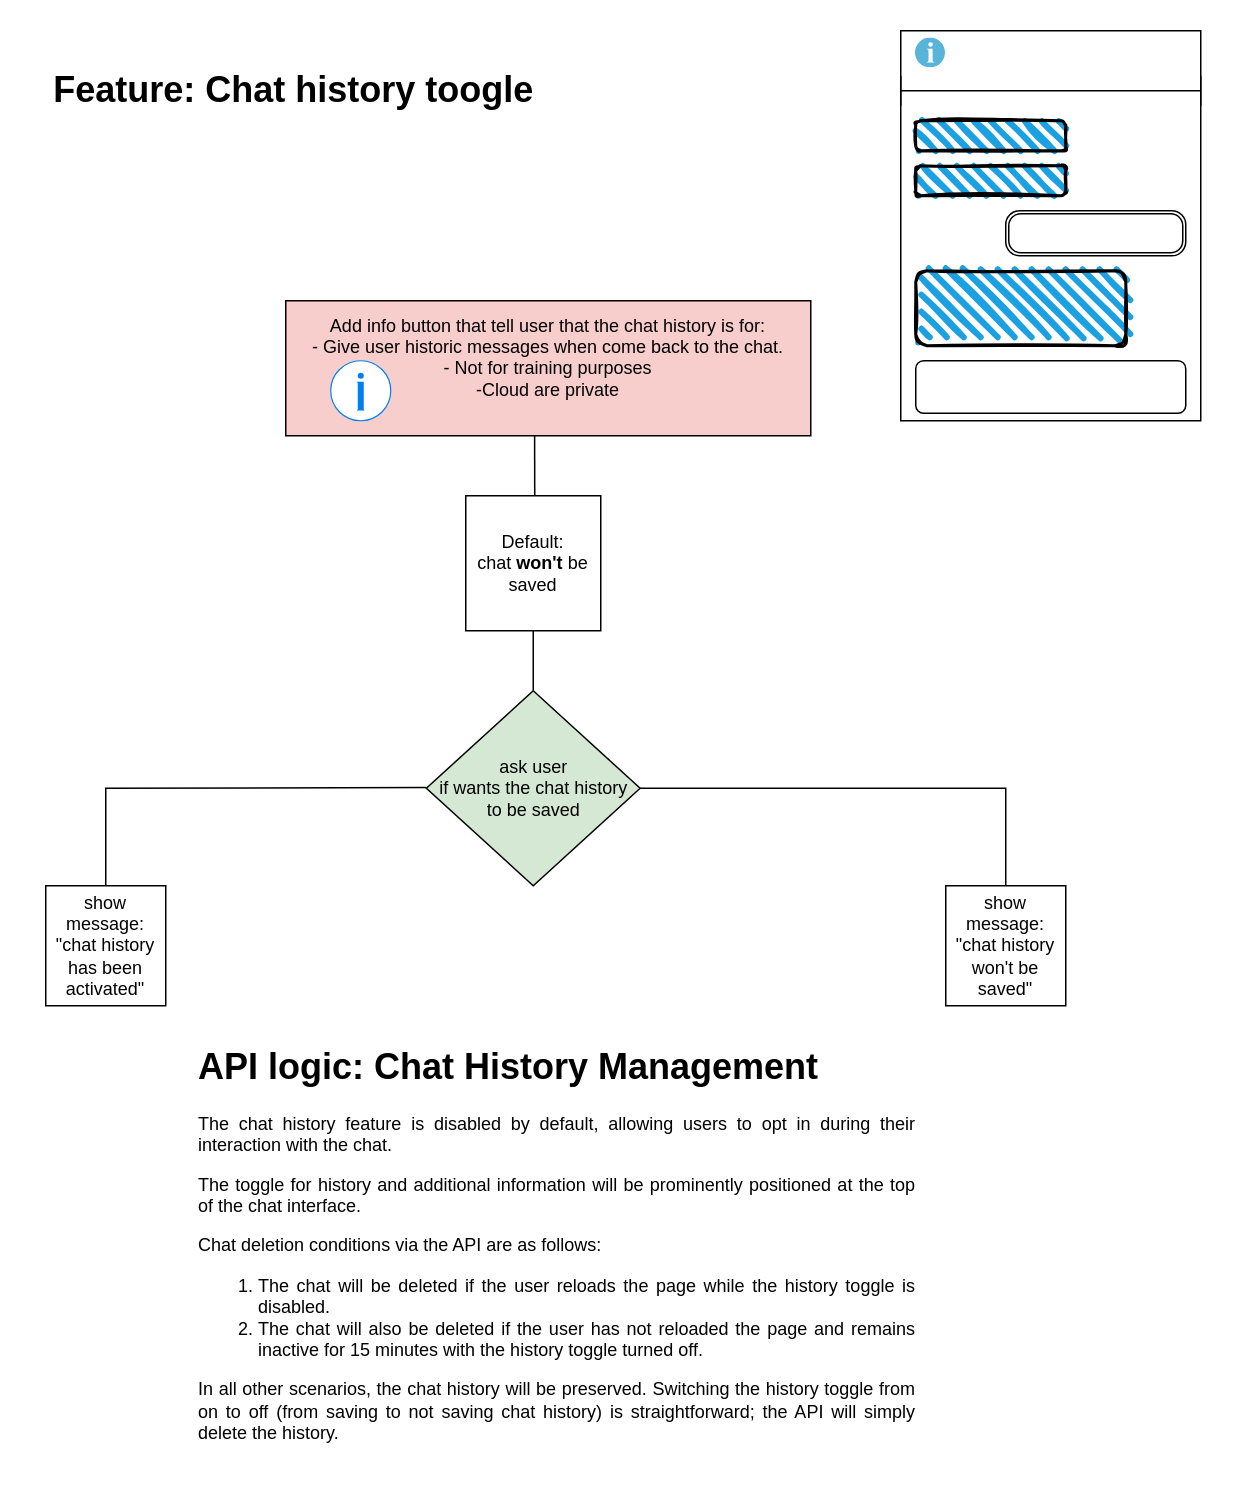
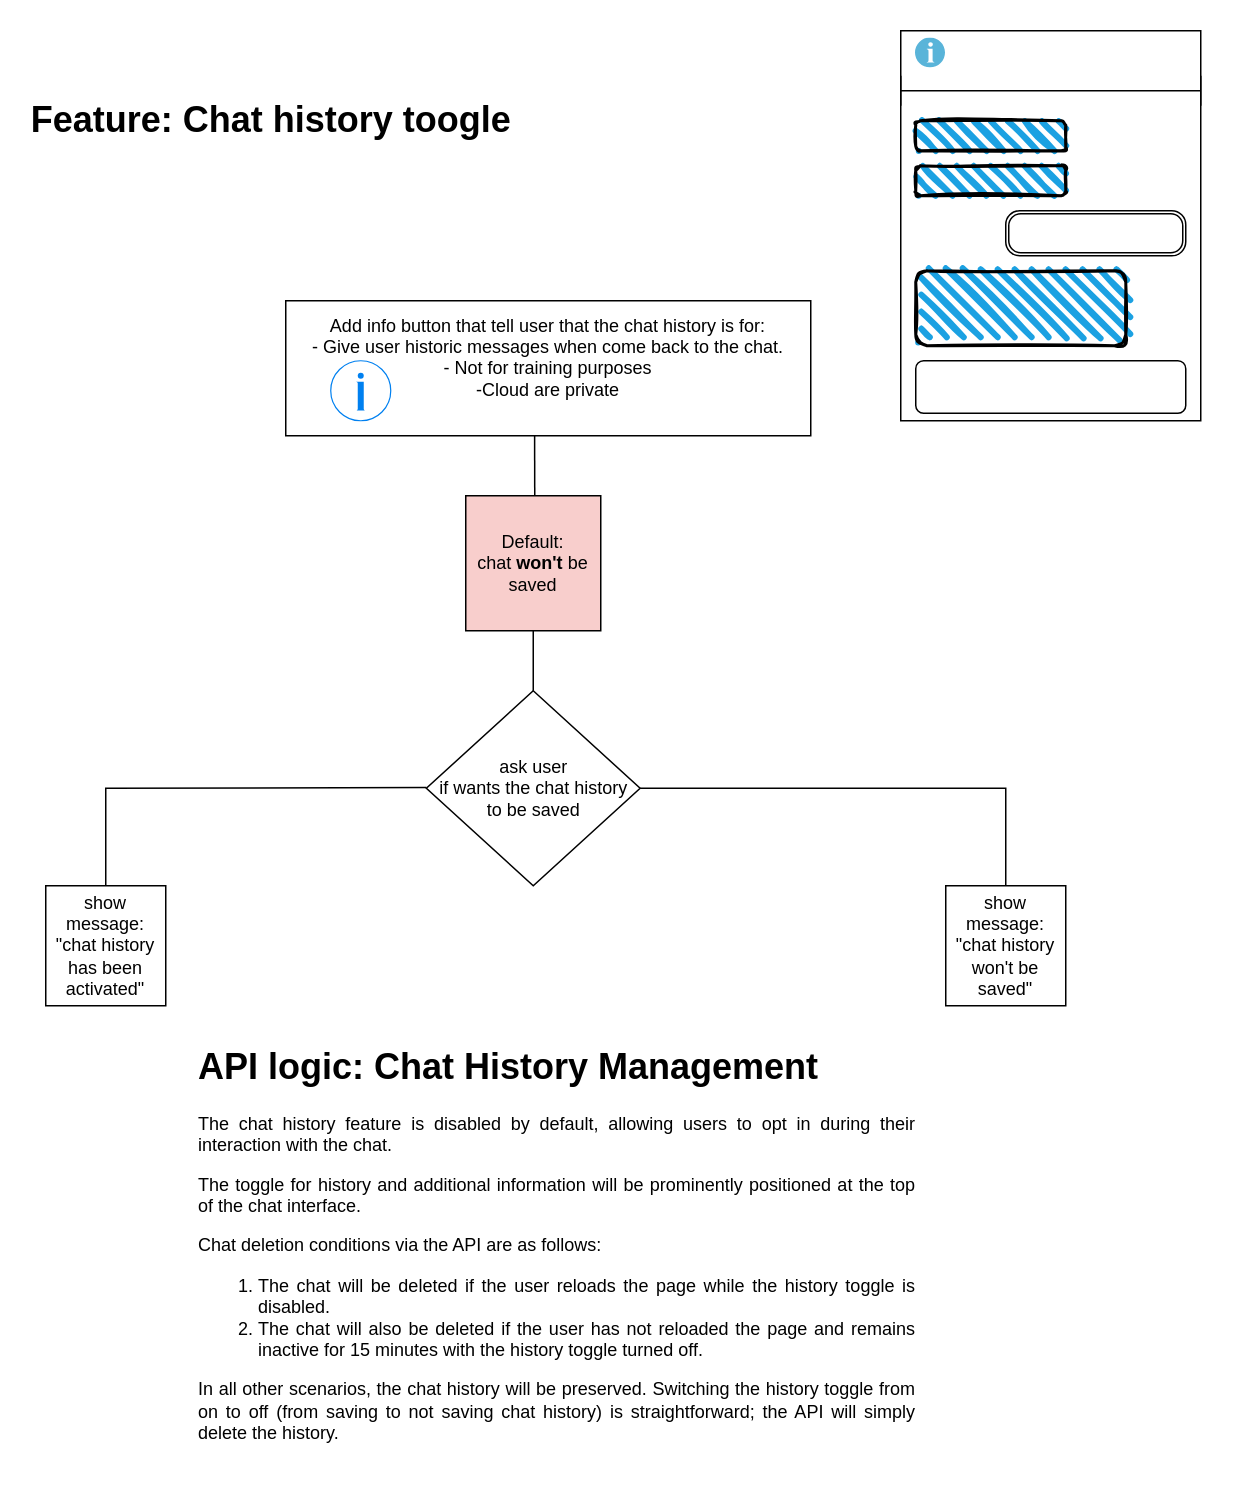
(293, 91) -> (271, 121)
(548, 368) -> (548, 368)
(533, 563) -> (533, 563)
(533, 788) -> (533, 788)
